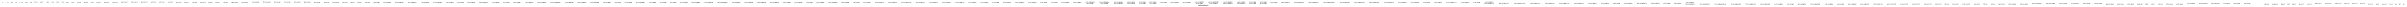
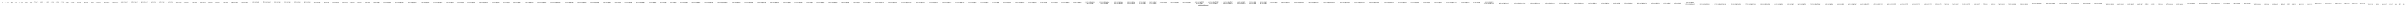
none -> (2257, 4)
